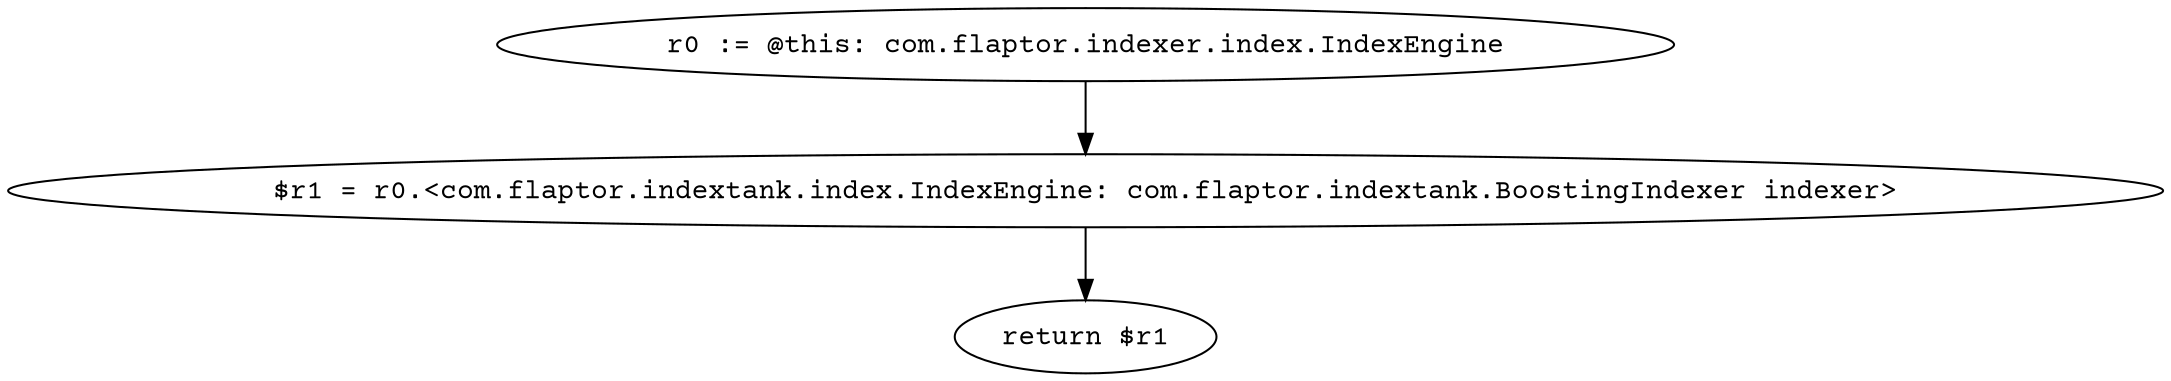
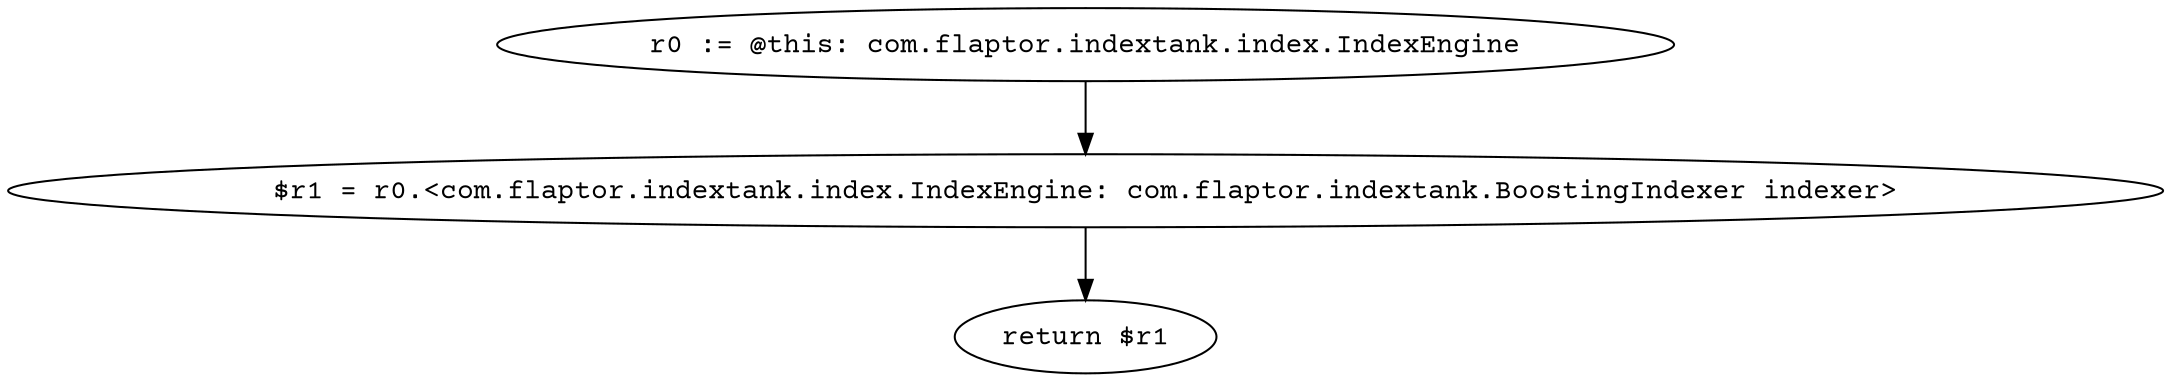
(1086, 45) -> (1086, 45)
